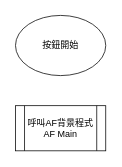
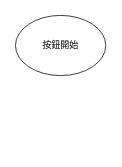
(60, 128) -> none
